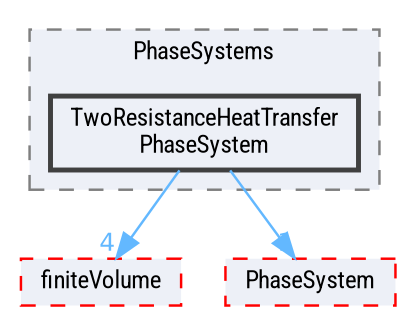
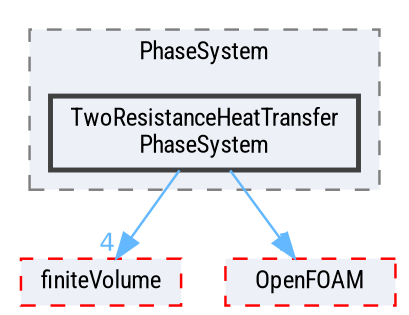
(205, 53) -> (205, 53)
(310, 282) -> (310, 282)
